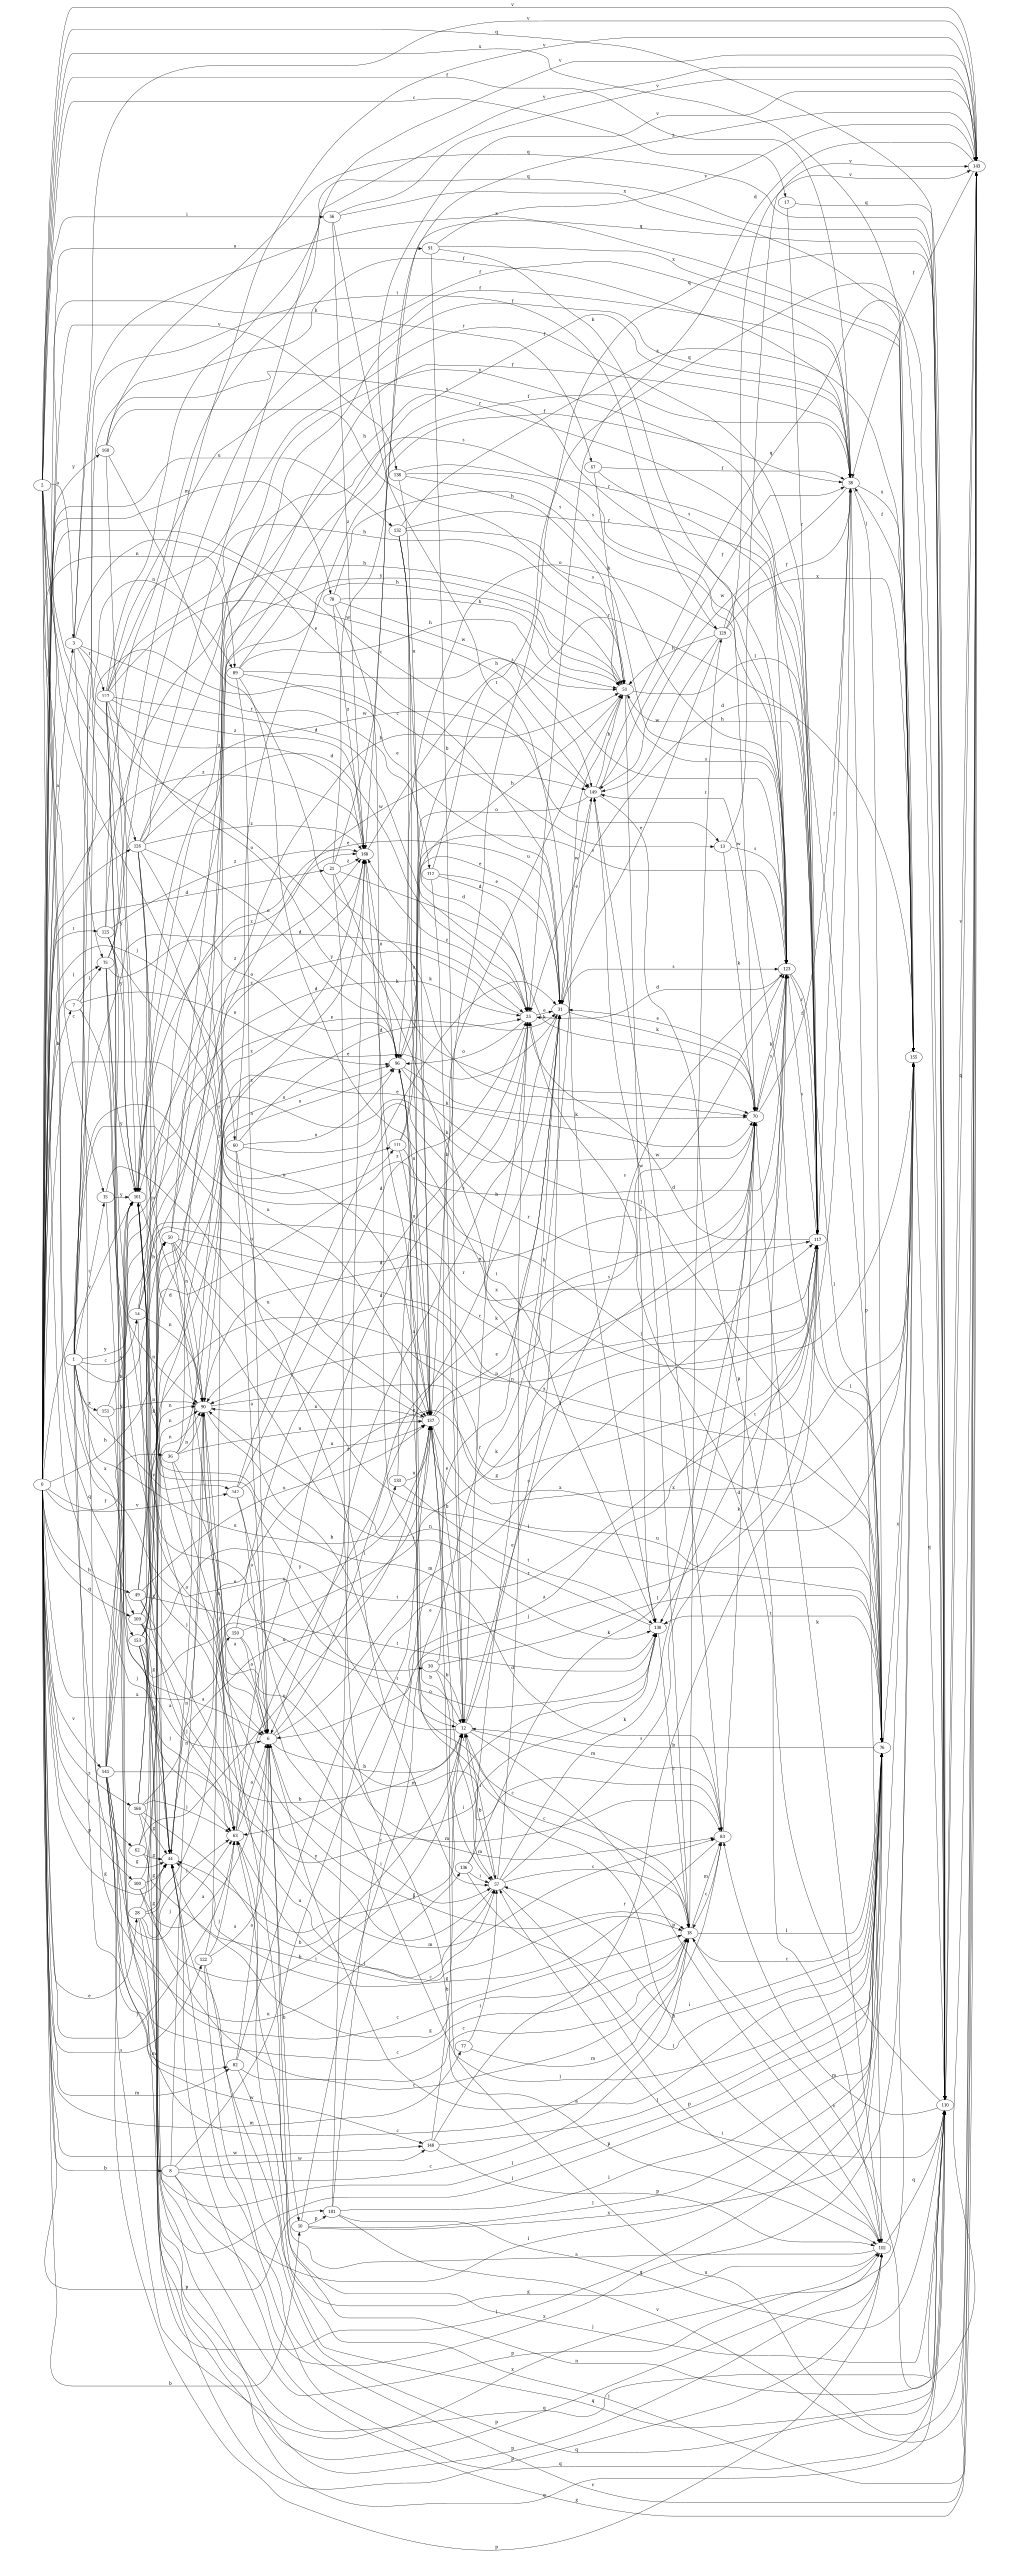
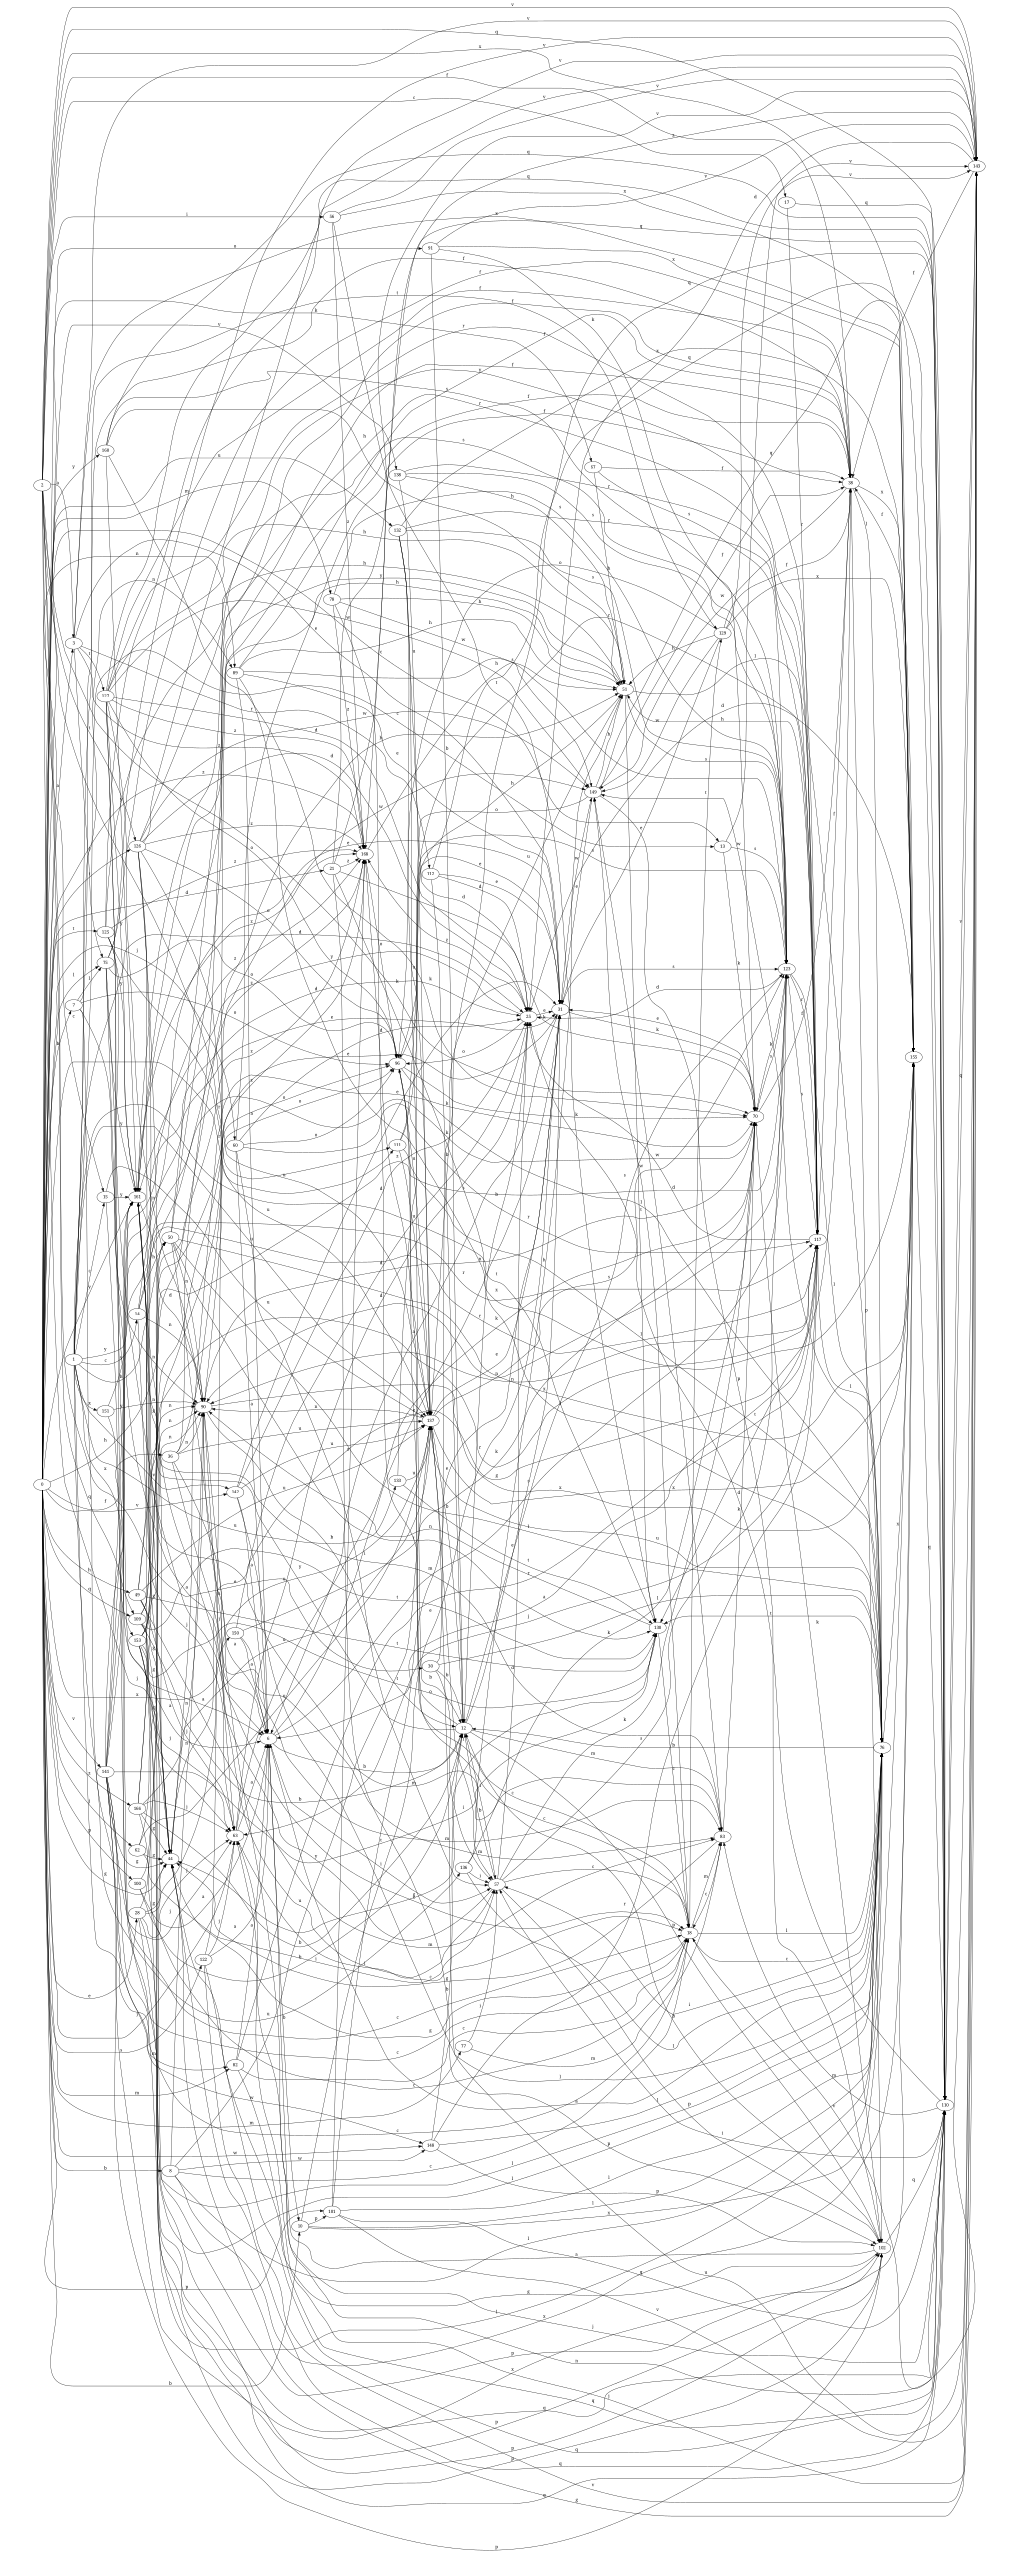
(154, 1879) -> (161, 1724)
